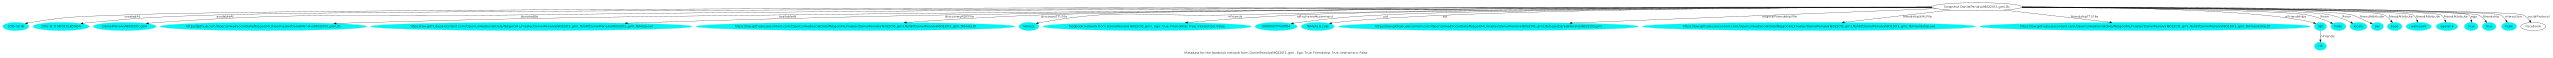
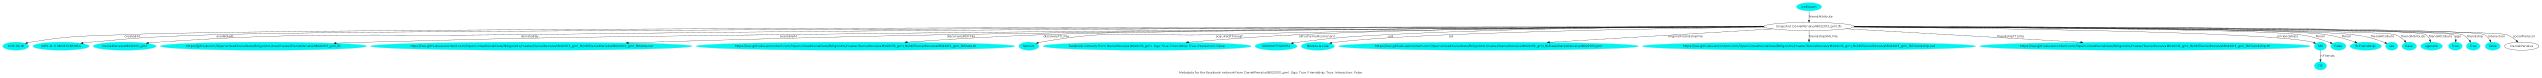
(2221, 9) -> (1809, 16)
(1235, 17) -> (1230, 36)
(2359, 26) -> (2366, 46)
(2533, 26) -> (2522, 46)
